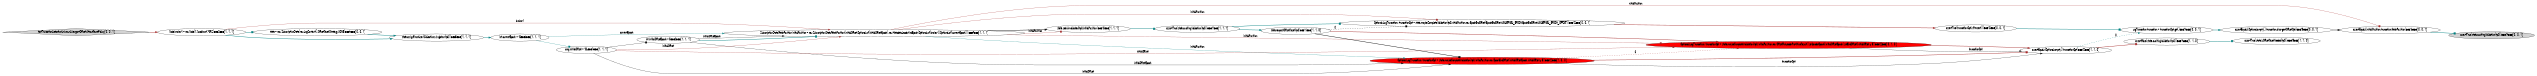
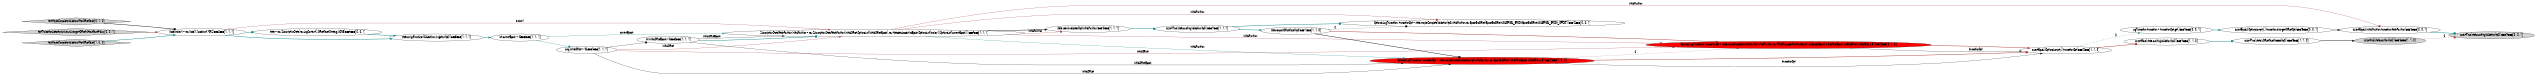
none -> (76, 21)
(1976, 28) -> none
none -> (2390, 41)
none -> (76, 43)
